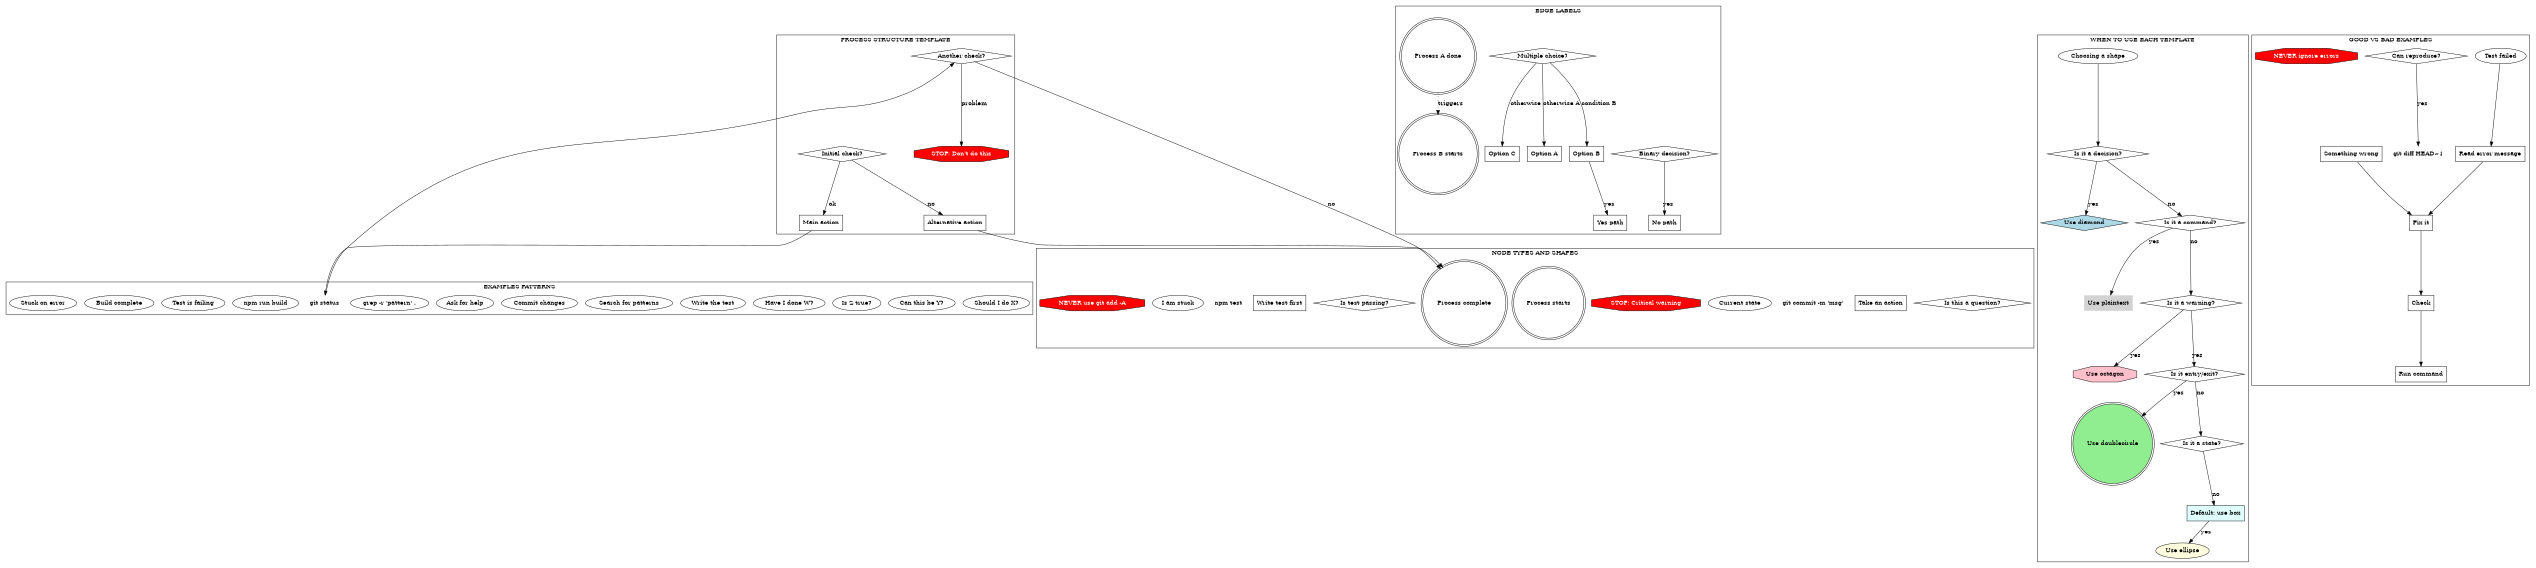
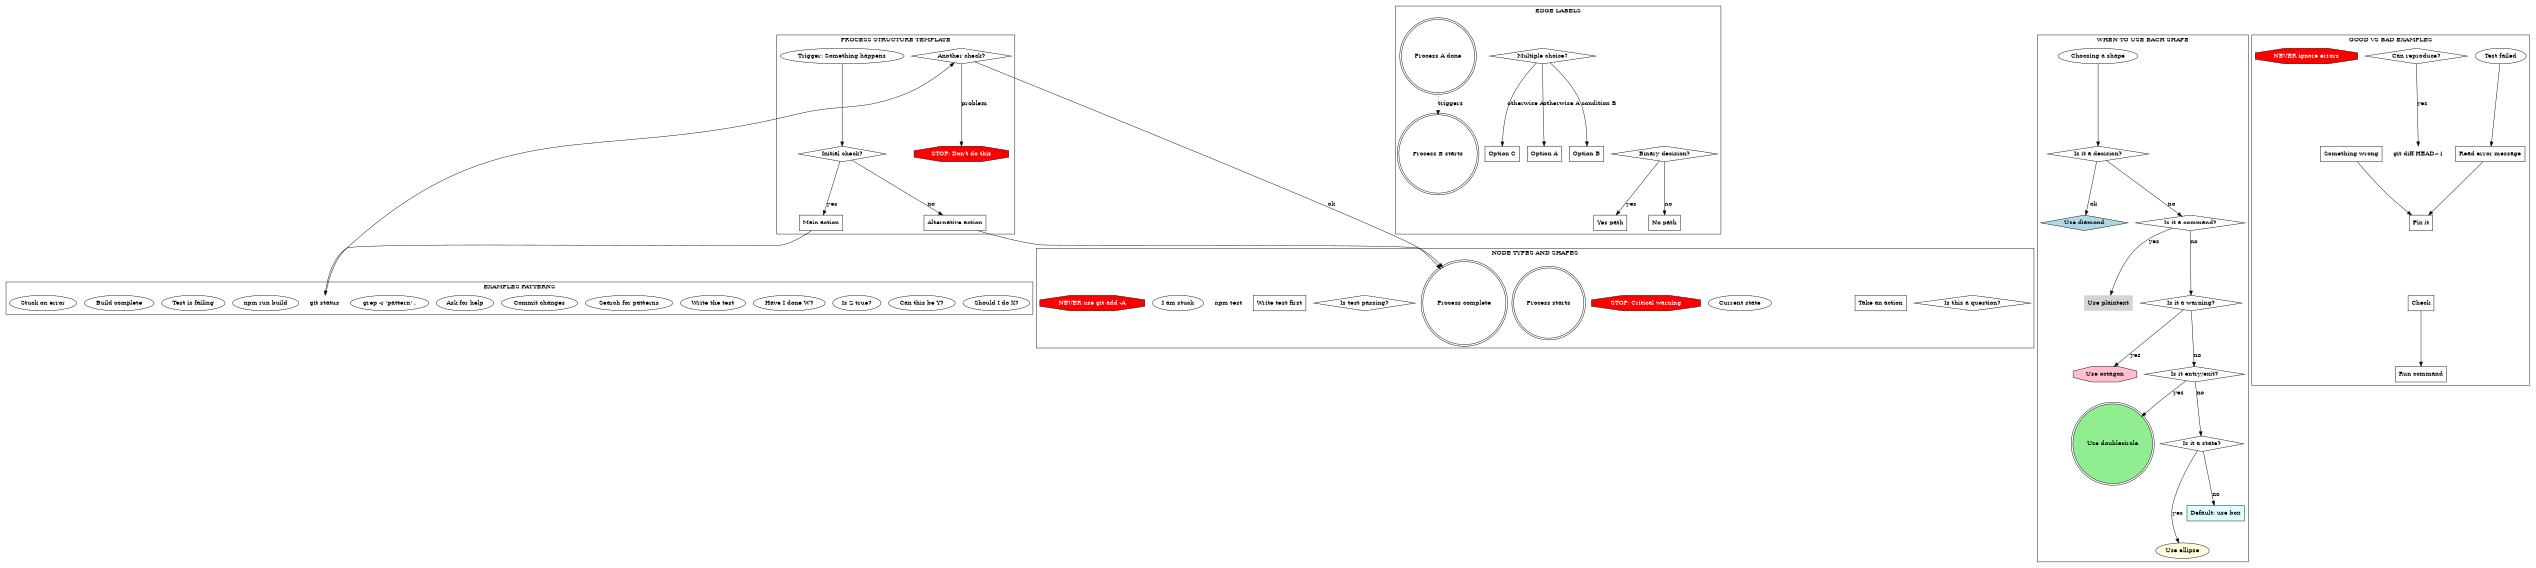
(2143, 40) -> (2143, 40)
none -> (842, 56)
(1526, 104) -> (1526, 104)
(1598, 186) -> (1639, 186)
(832, 204) -> (832, 204)
(1331, 204) -> (1331, 204)
(1668, 204) -> (1668, 204)
(2094, 204) -> (2094, 204)
(2421, 261) -> none
(1813, 303) -> none
(2198, 356) -> (2198, 356)
(2200, 530) -> (2176, 493)
